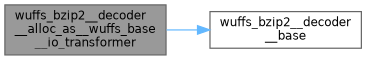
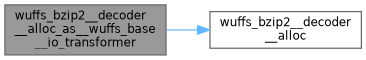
(286, 30) -> (286, 30)
